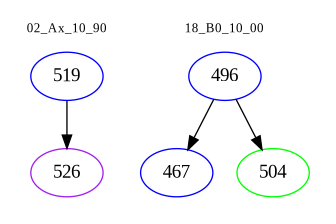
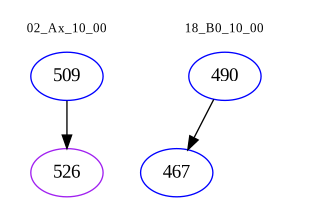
(68, 29) -> (68, 29)
(67, 76) -> (67, 76)
(225, 76) -> (225, 76)
(273, 173) -> none
